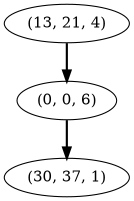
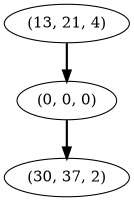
(67, 101) -> (67, 101)
(67, 178) -> (67, 178)
